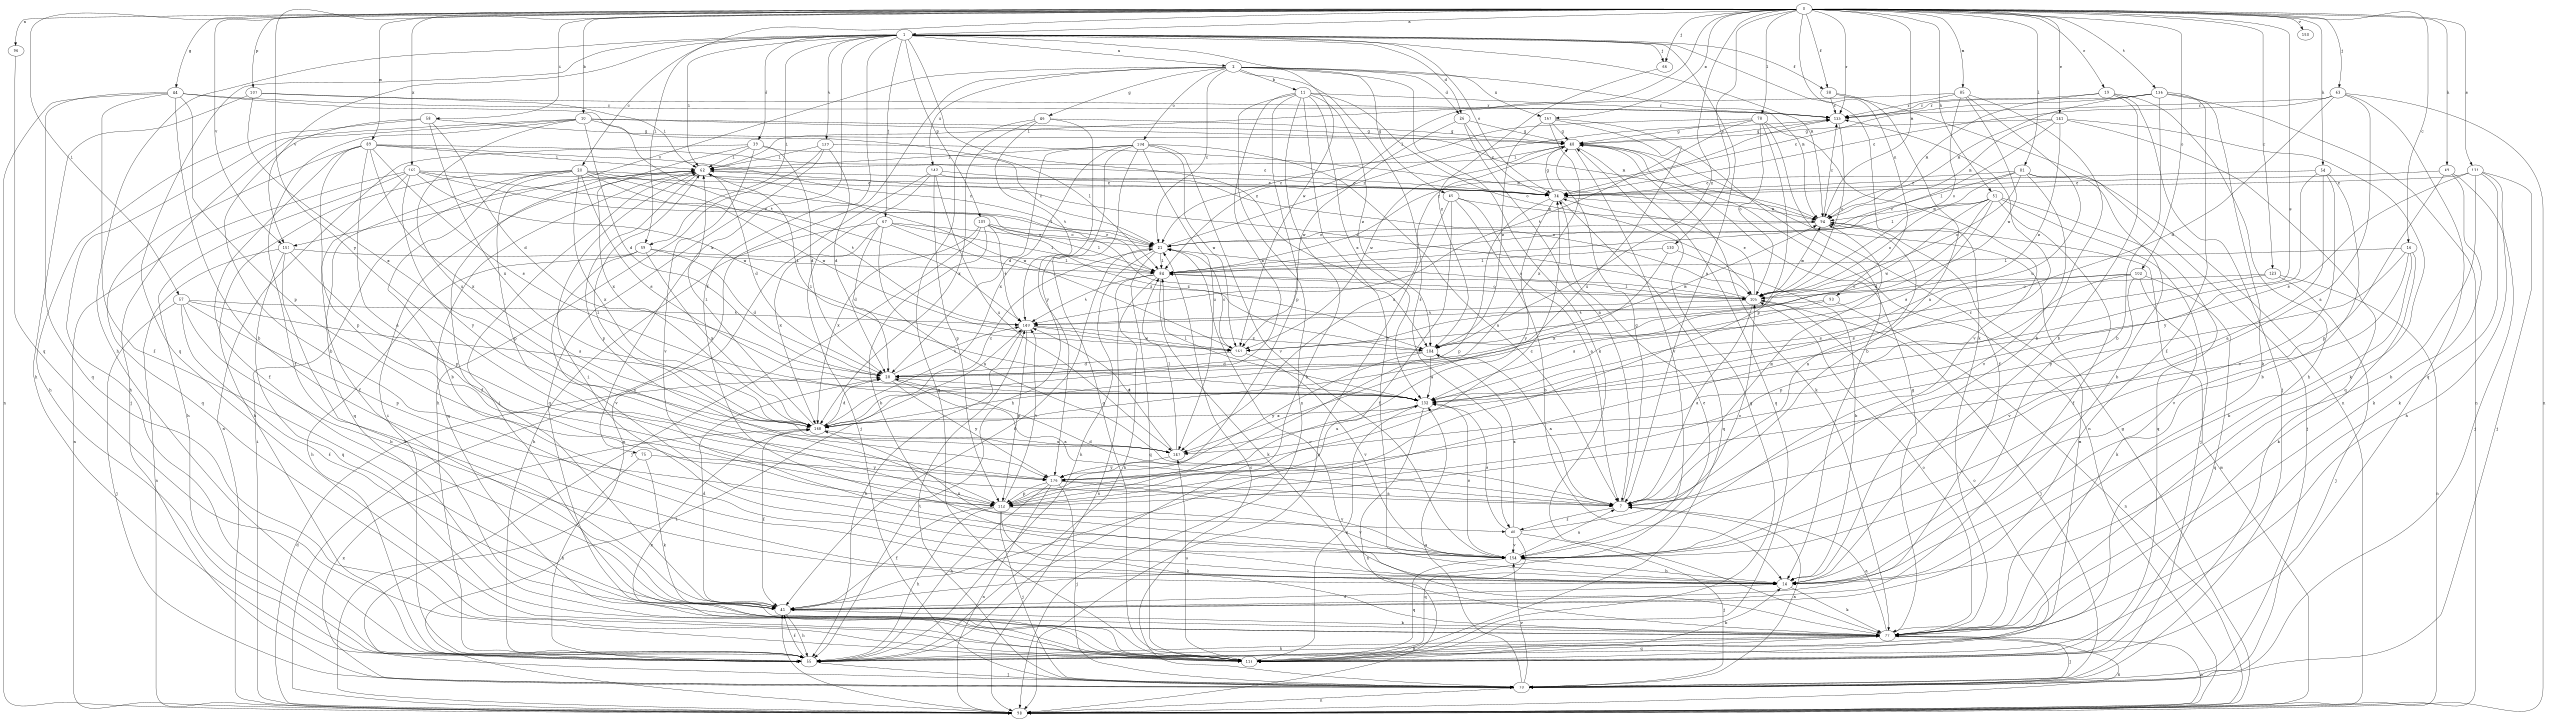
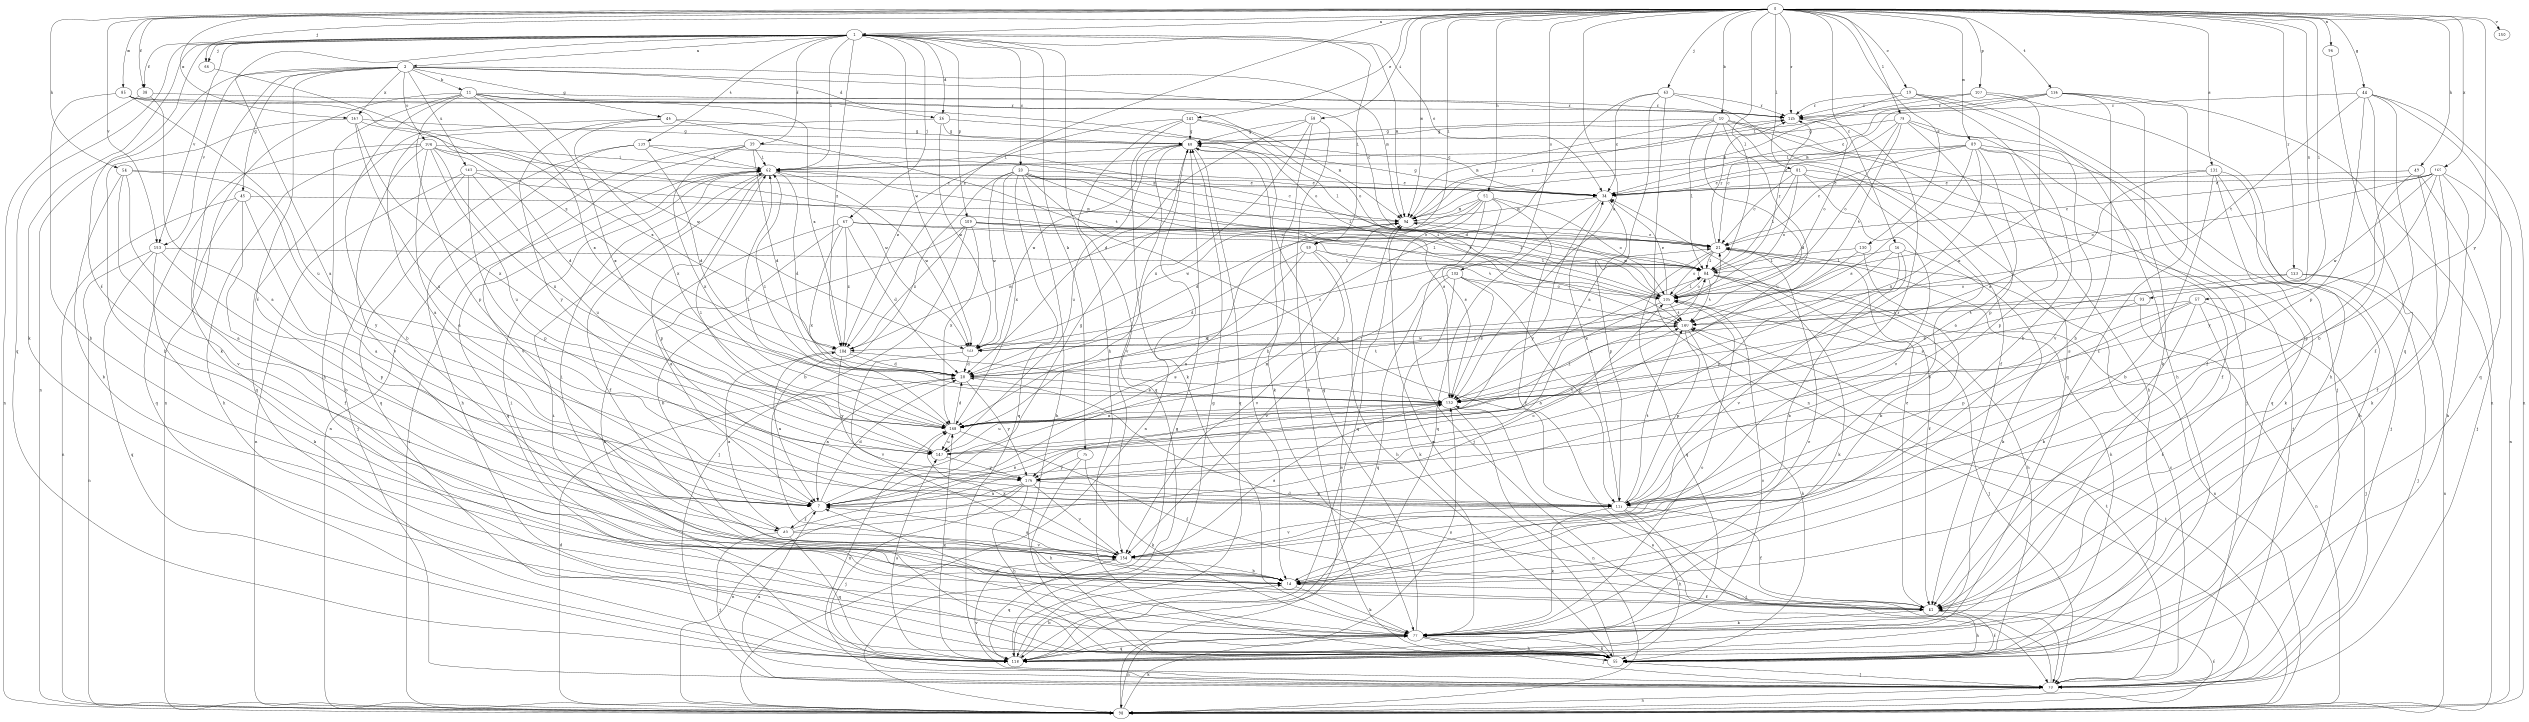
(1361, 114) -> none
(645, 422) -> (820, 483)
